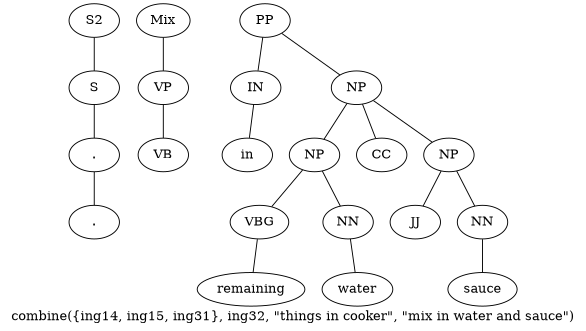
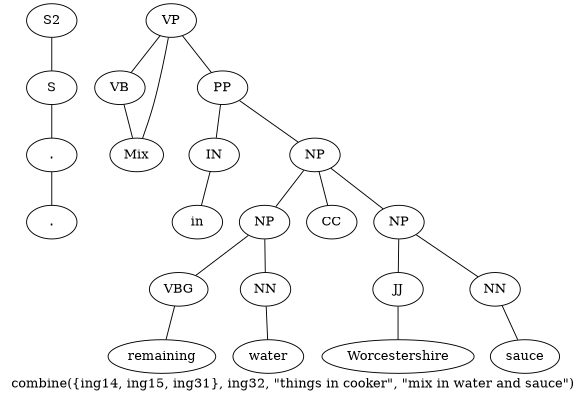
none -> (197, 54)
none -> (128, 121)
none -> (398, 357)
